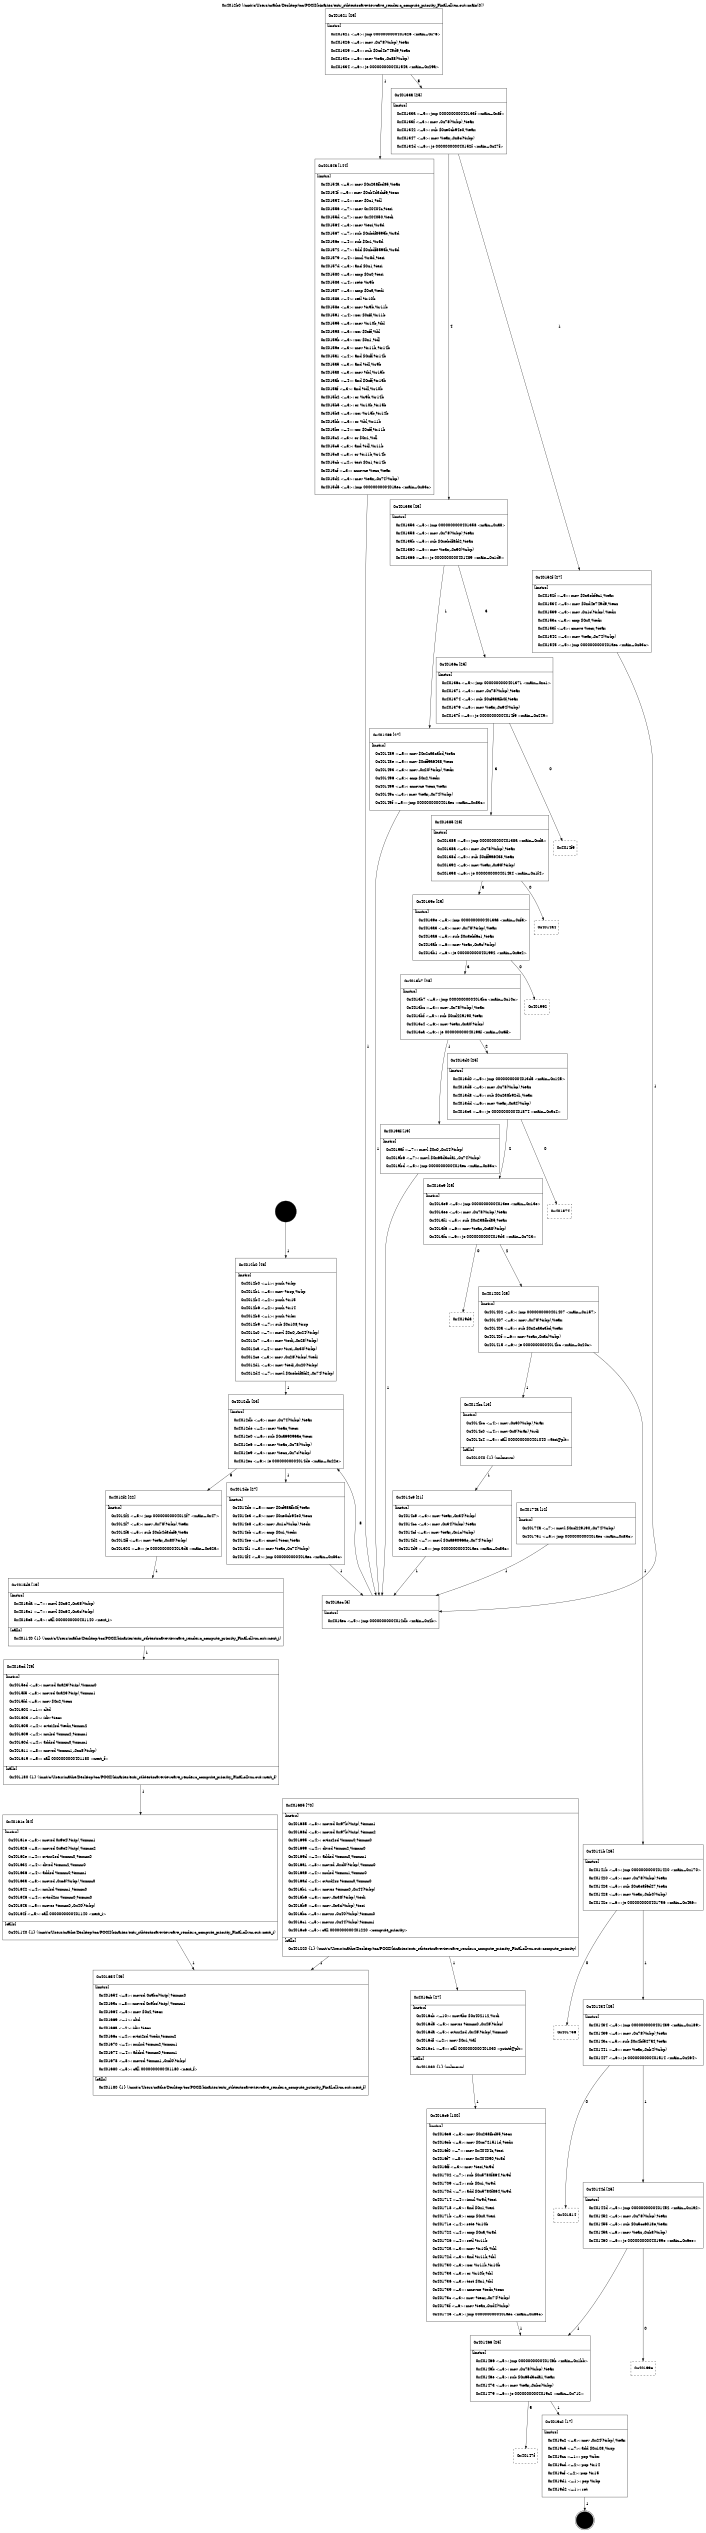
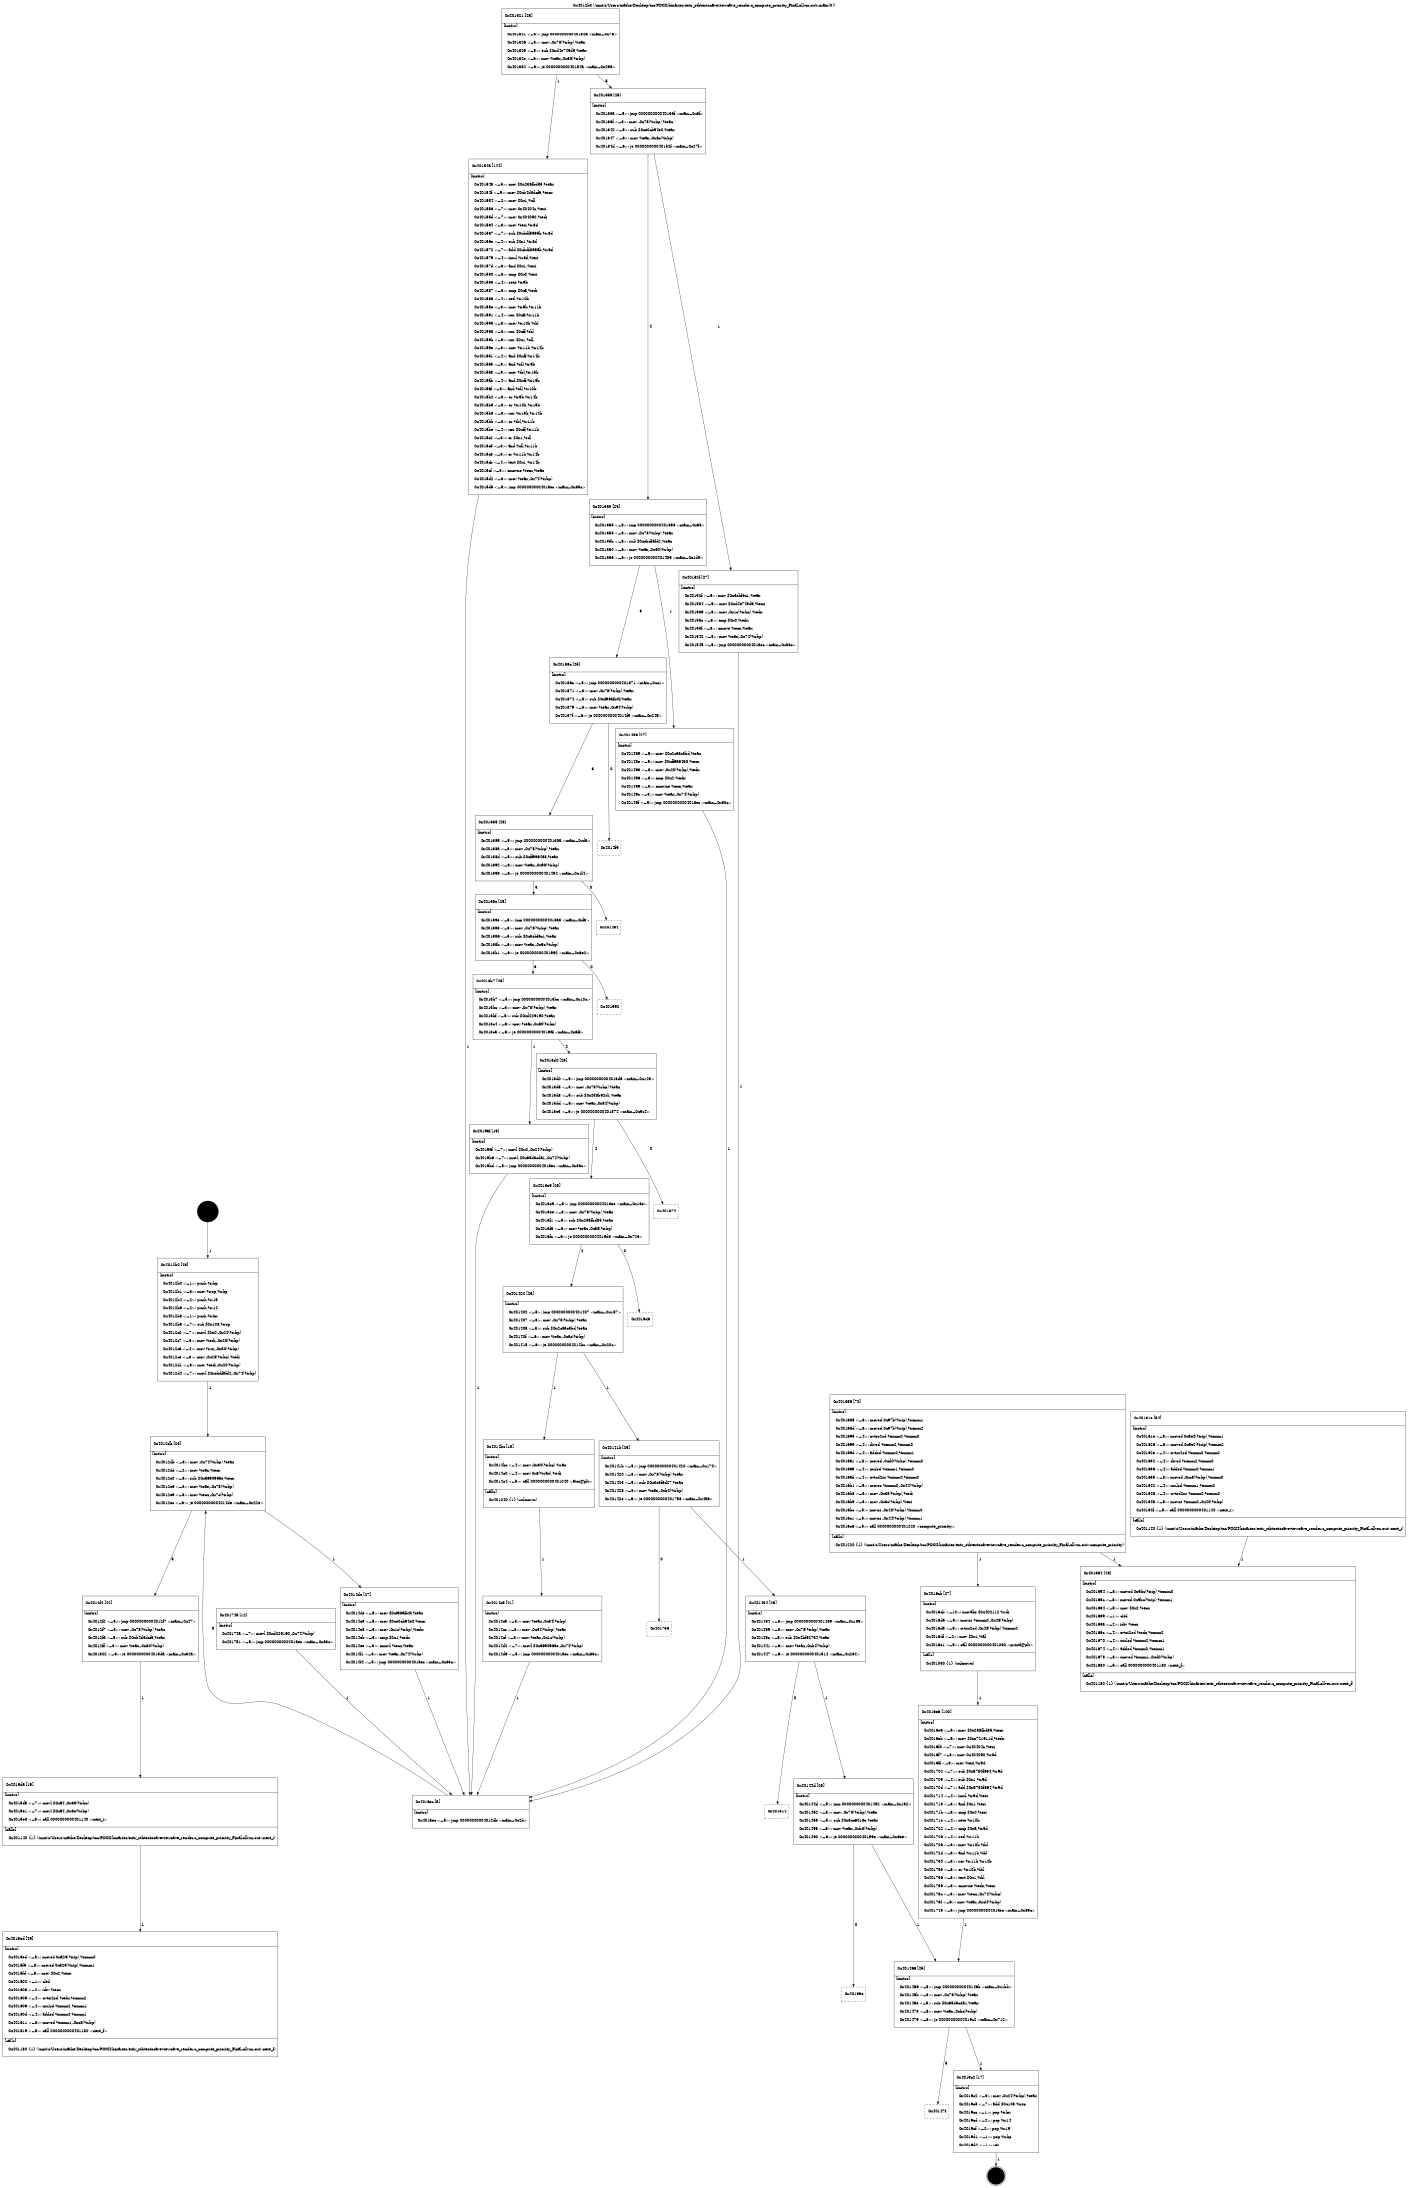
(141, 1799) -> none
